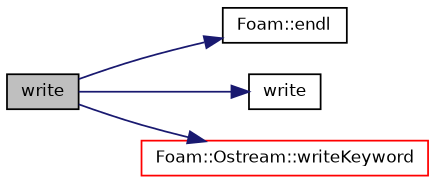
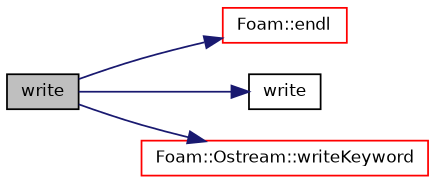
(285, 25) -> (285, 25)
